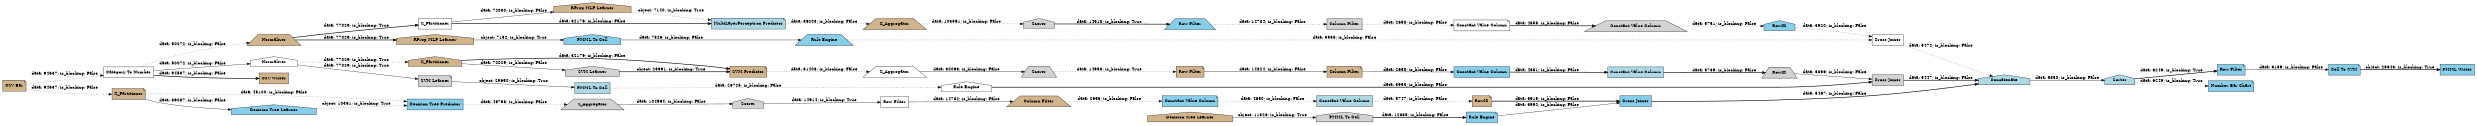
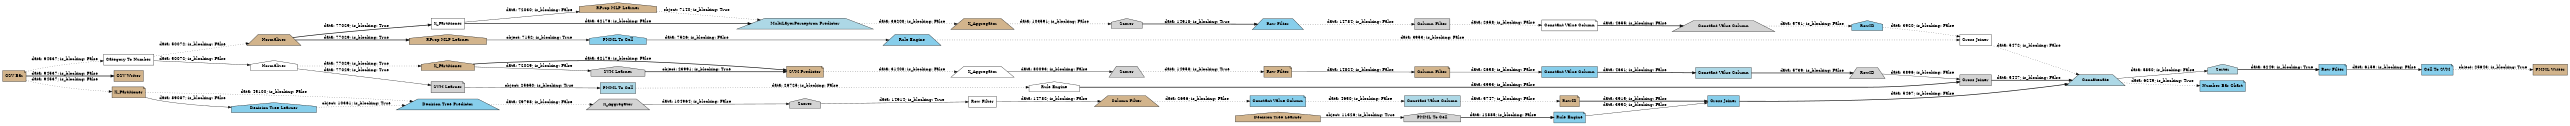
(748, 24) -> (805, 24)
(2399, 70) -> (2491, 70)
(2457, 70) -> (2550, 70)
(205, 78) -> (68, 76)
(2004, 80) -> (2096, 80)
(2170, 85) -> (2159, 85)
(435, 104) -> (448, 104)
